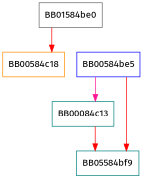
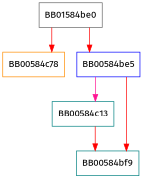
none -> (90, 36)
(34, 64) -> (34, 64)
(83, 114) -> (83, 114)
(108, 163) -> (108, 163)
